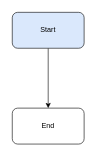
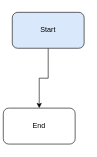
(48, 126) -> (39, 126)
